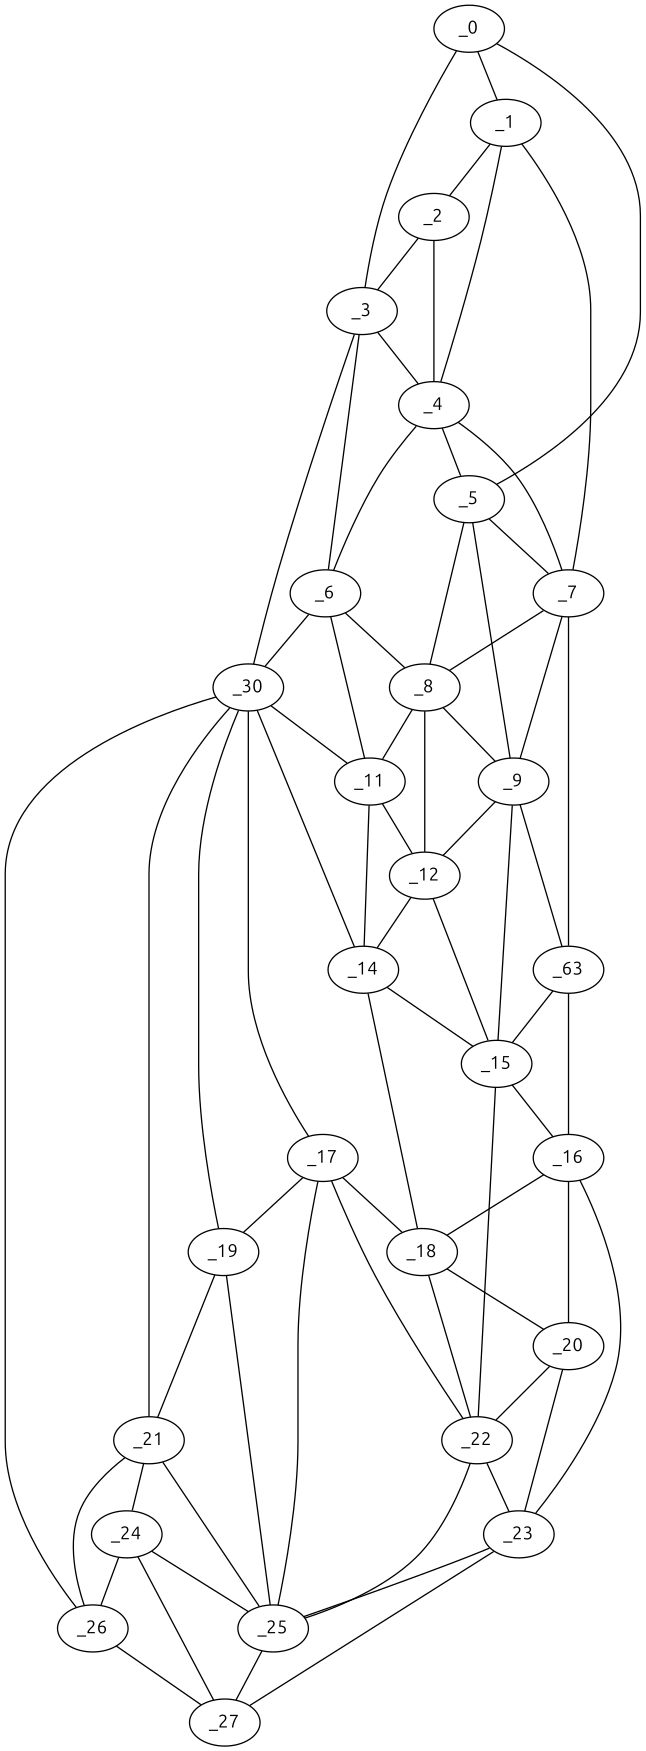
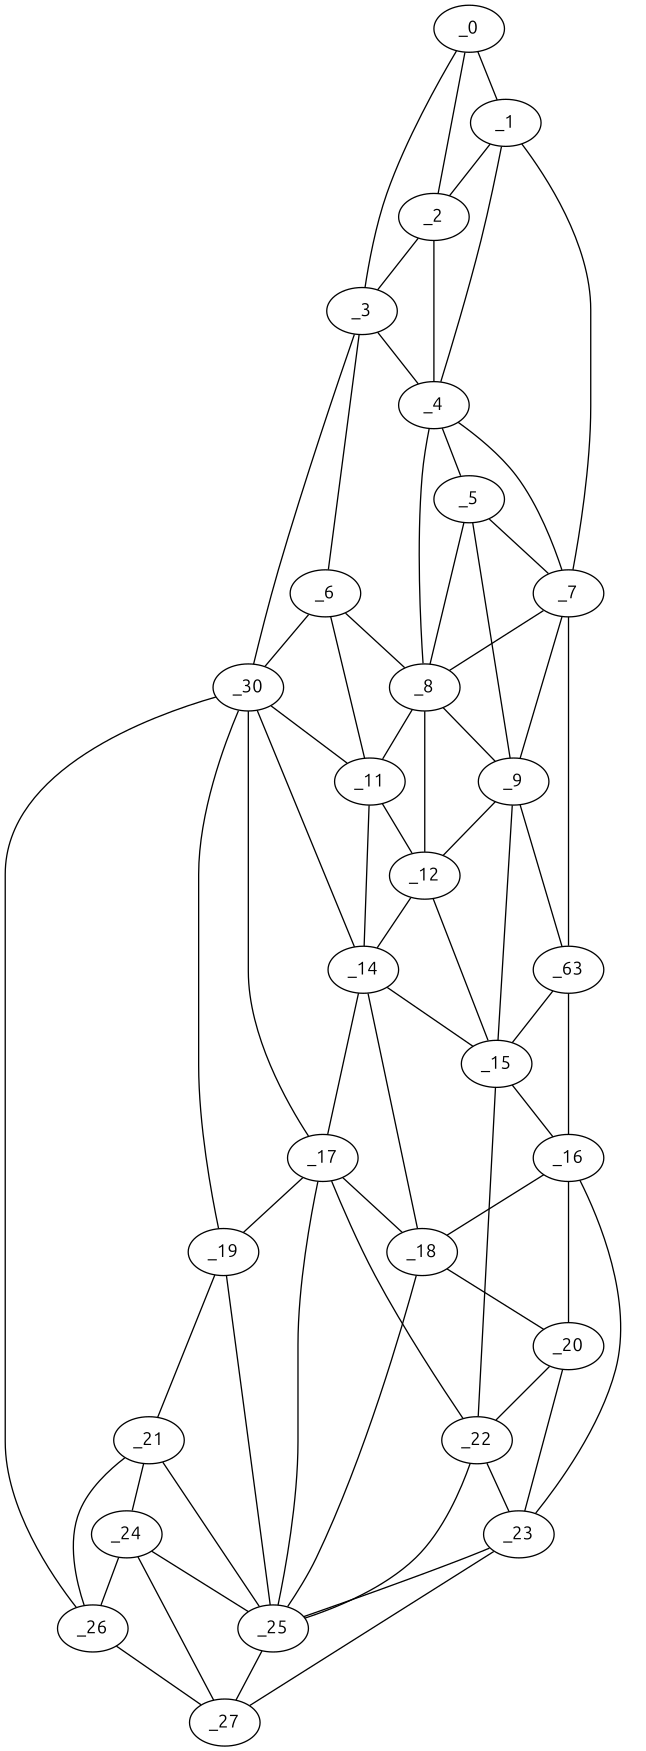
(640, 264) -> (452, 123)
(368, 494) -> (419, 546)
(149, 1051) -> none
none -> (343, 1064)
(450, 1346) -> (363, 1445)
